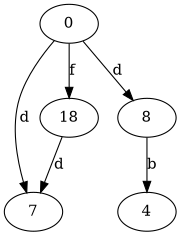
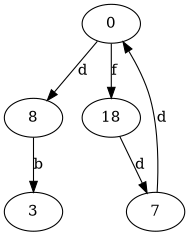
(17, 107) -> (154, 119)
(147, 212) -> (33, 212)
